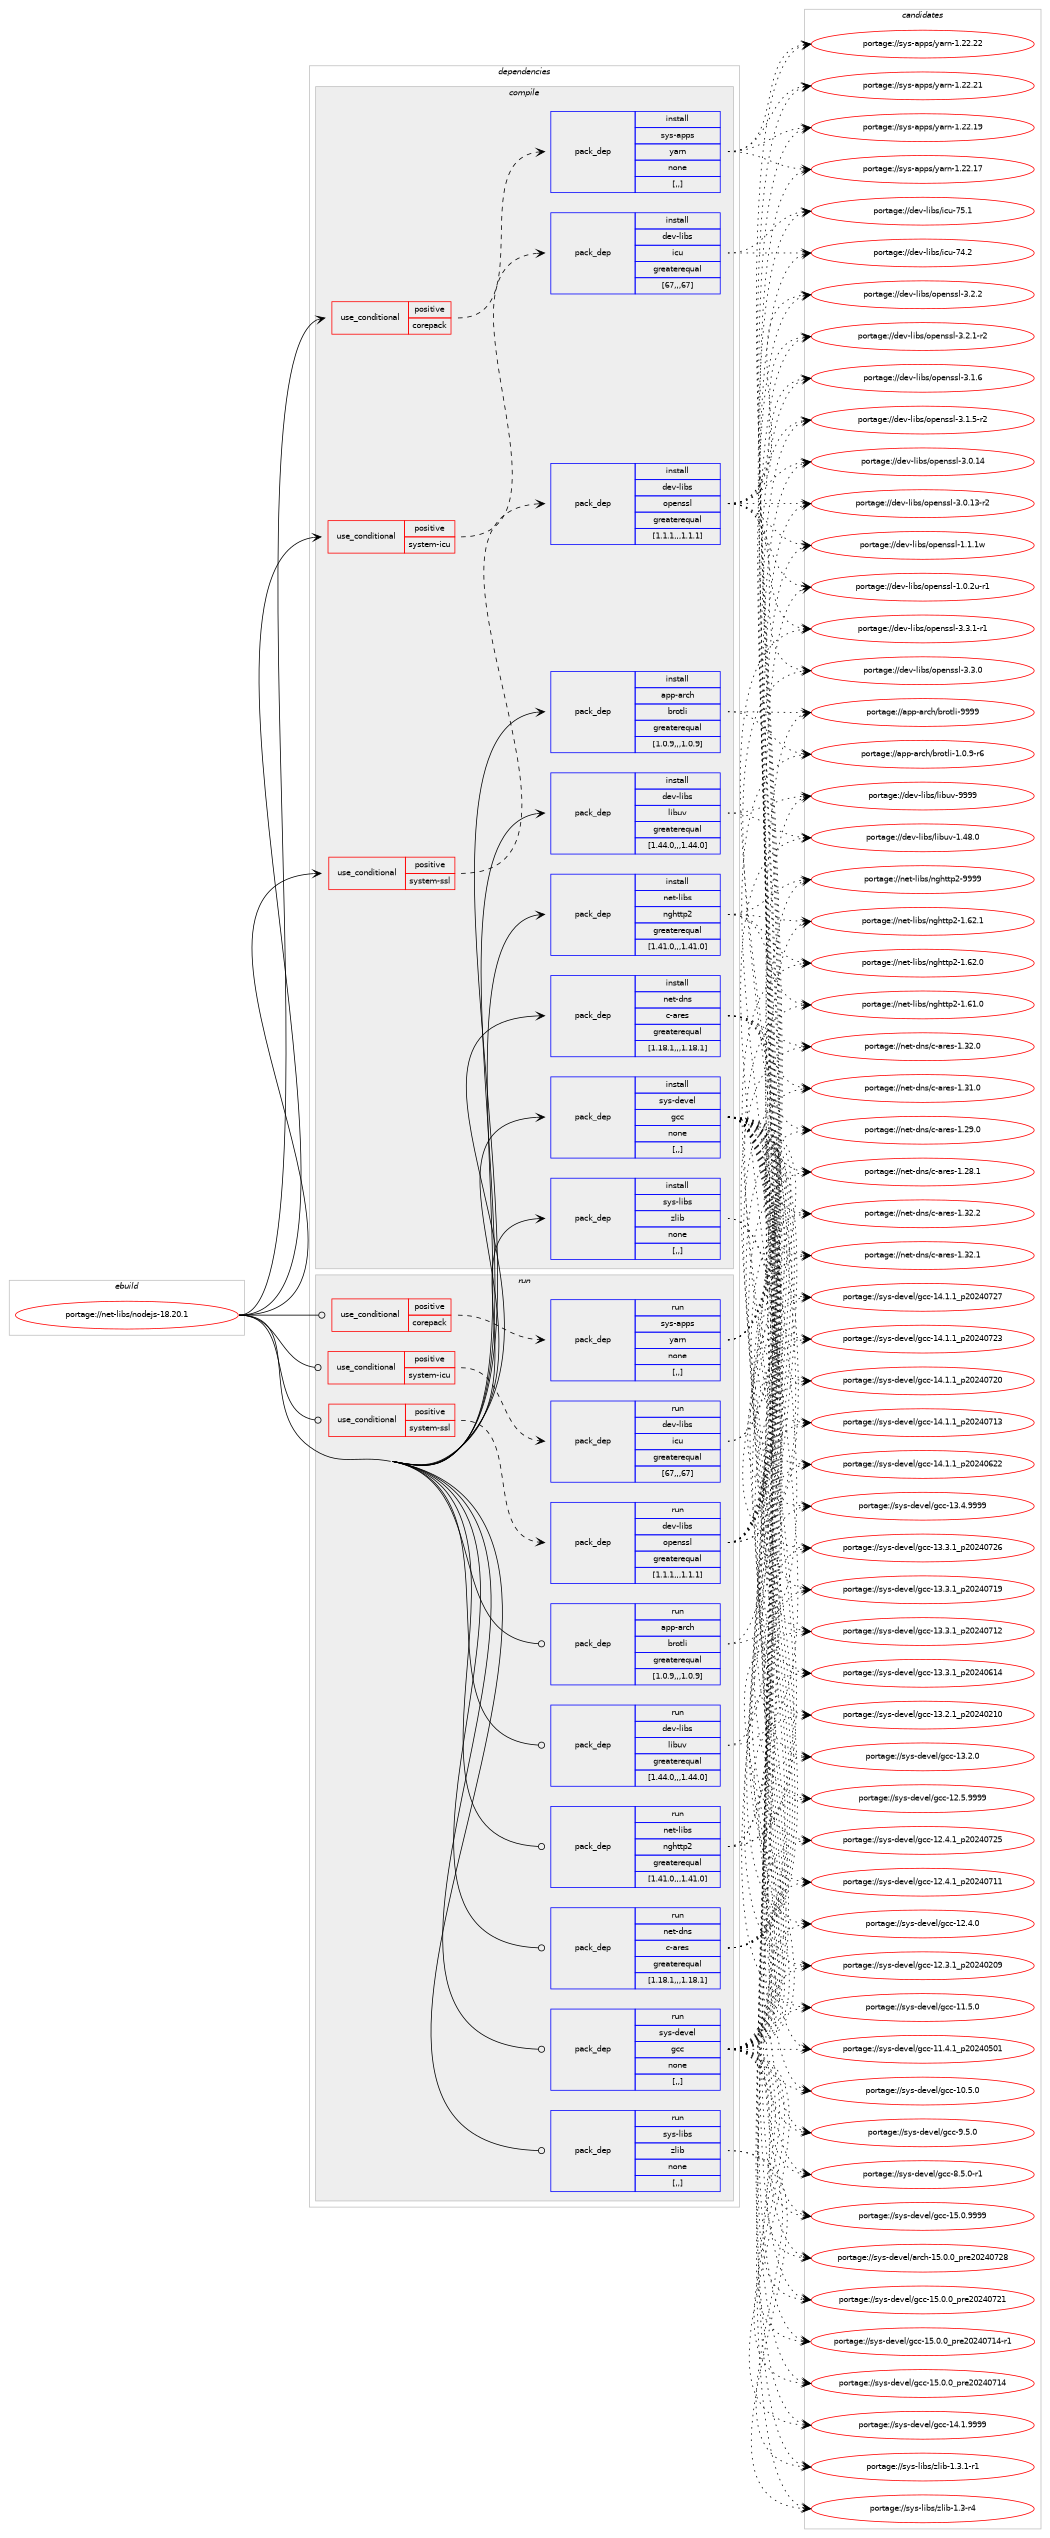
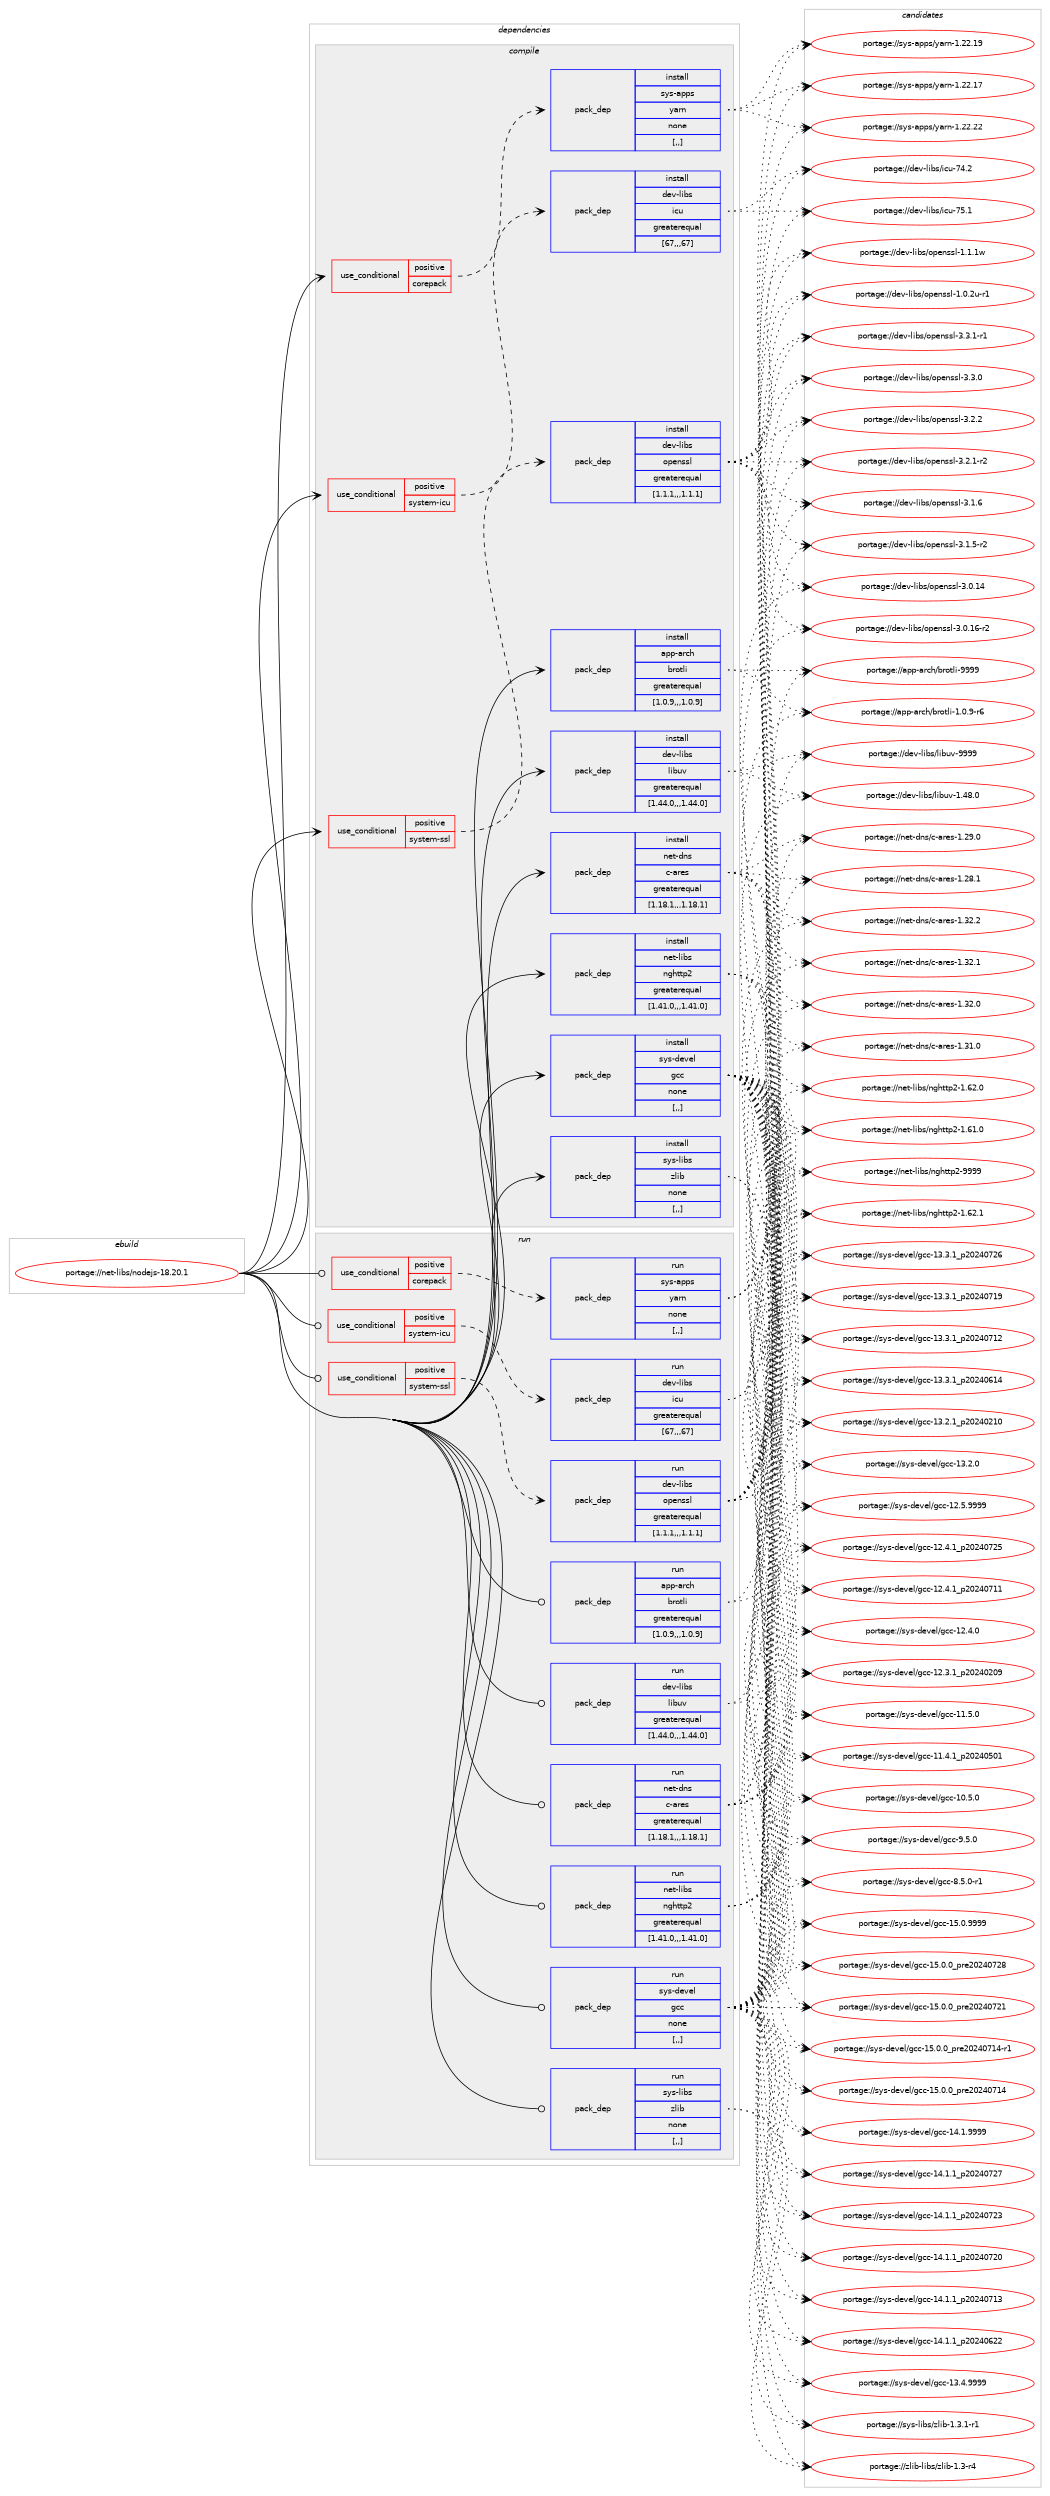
(923, 86) -> none
(923, 504) -> (923, 629)
(923, 2258) -> (923, 1966)
(923, 2509) -> (923, 2467)
